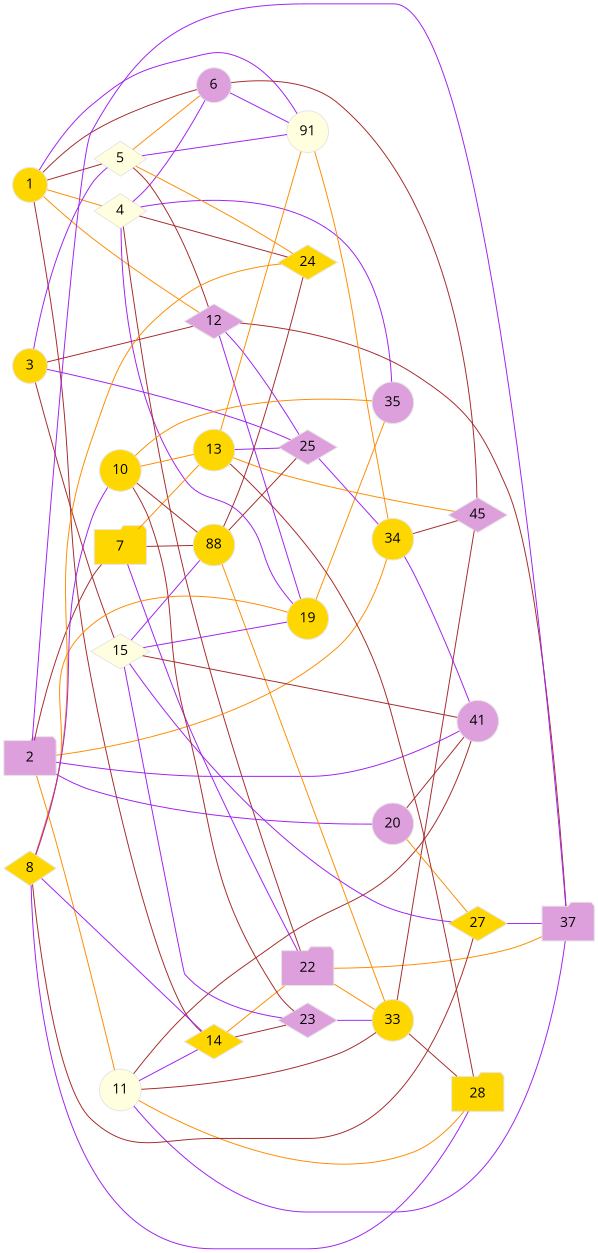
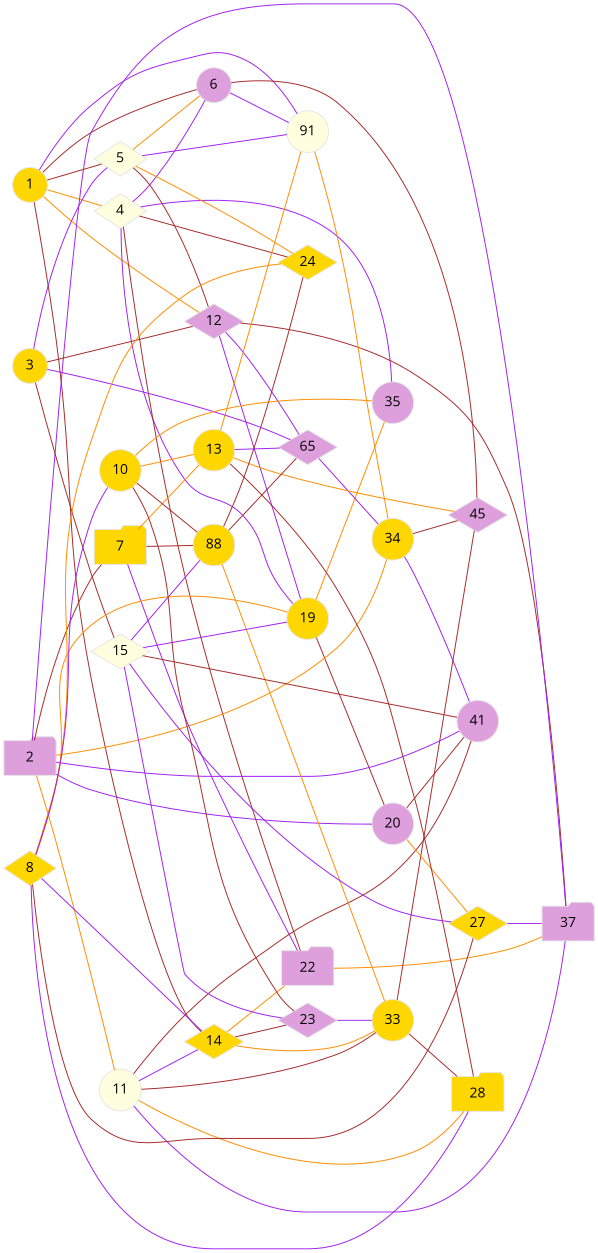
(308, 447) -> (308, 447)
none -> (350, 721)
(354, 997) -> (307, 1050)
